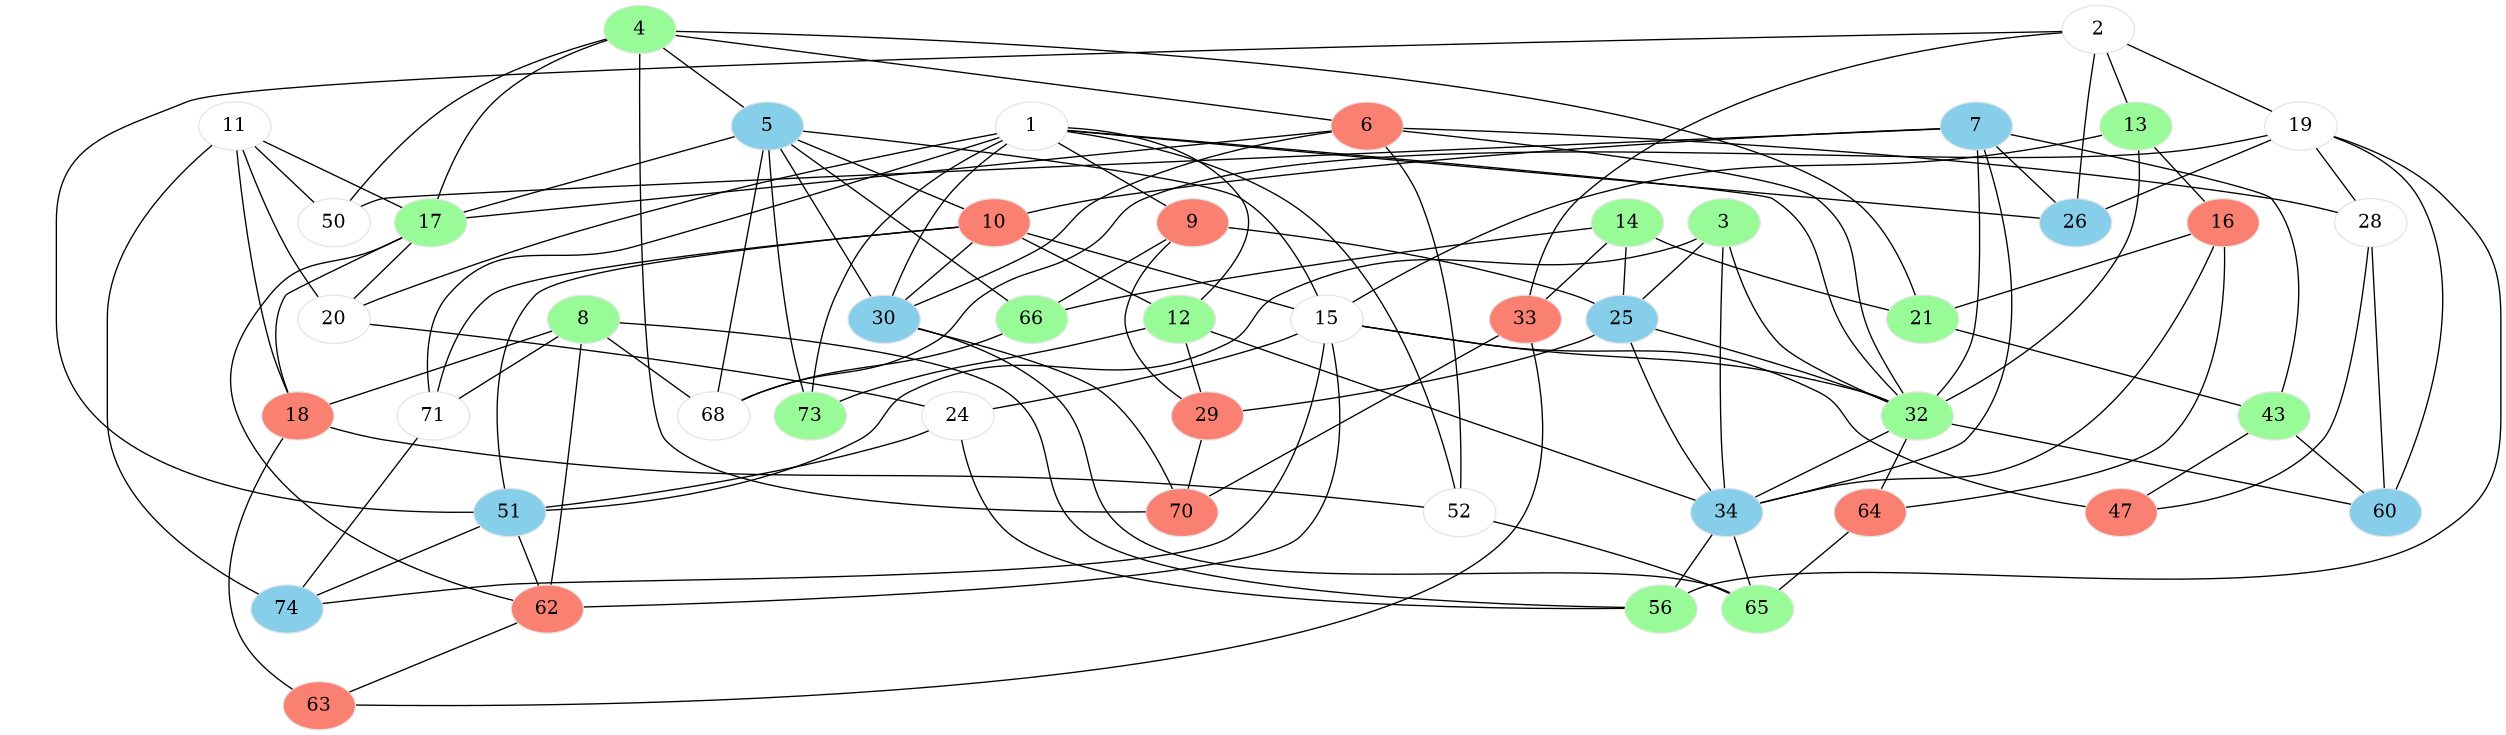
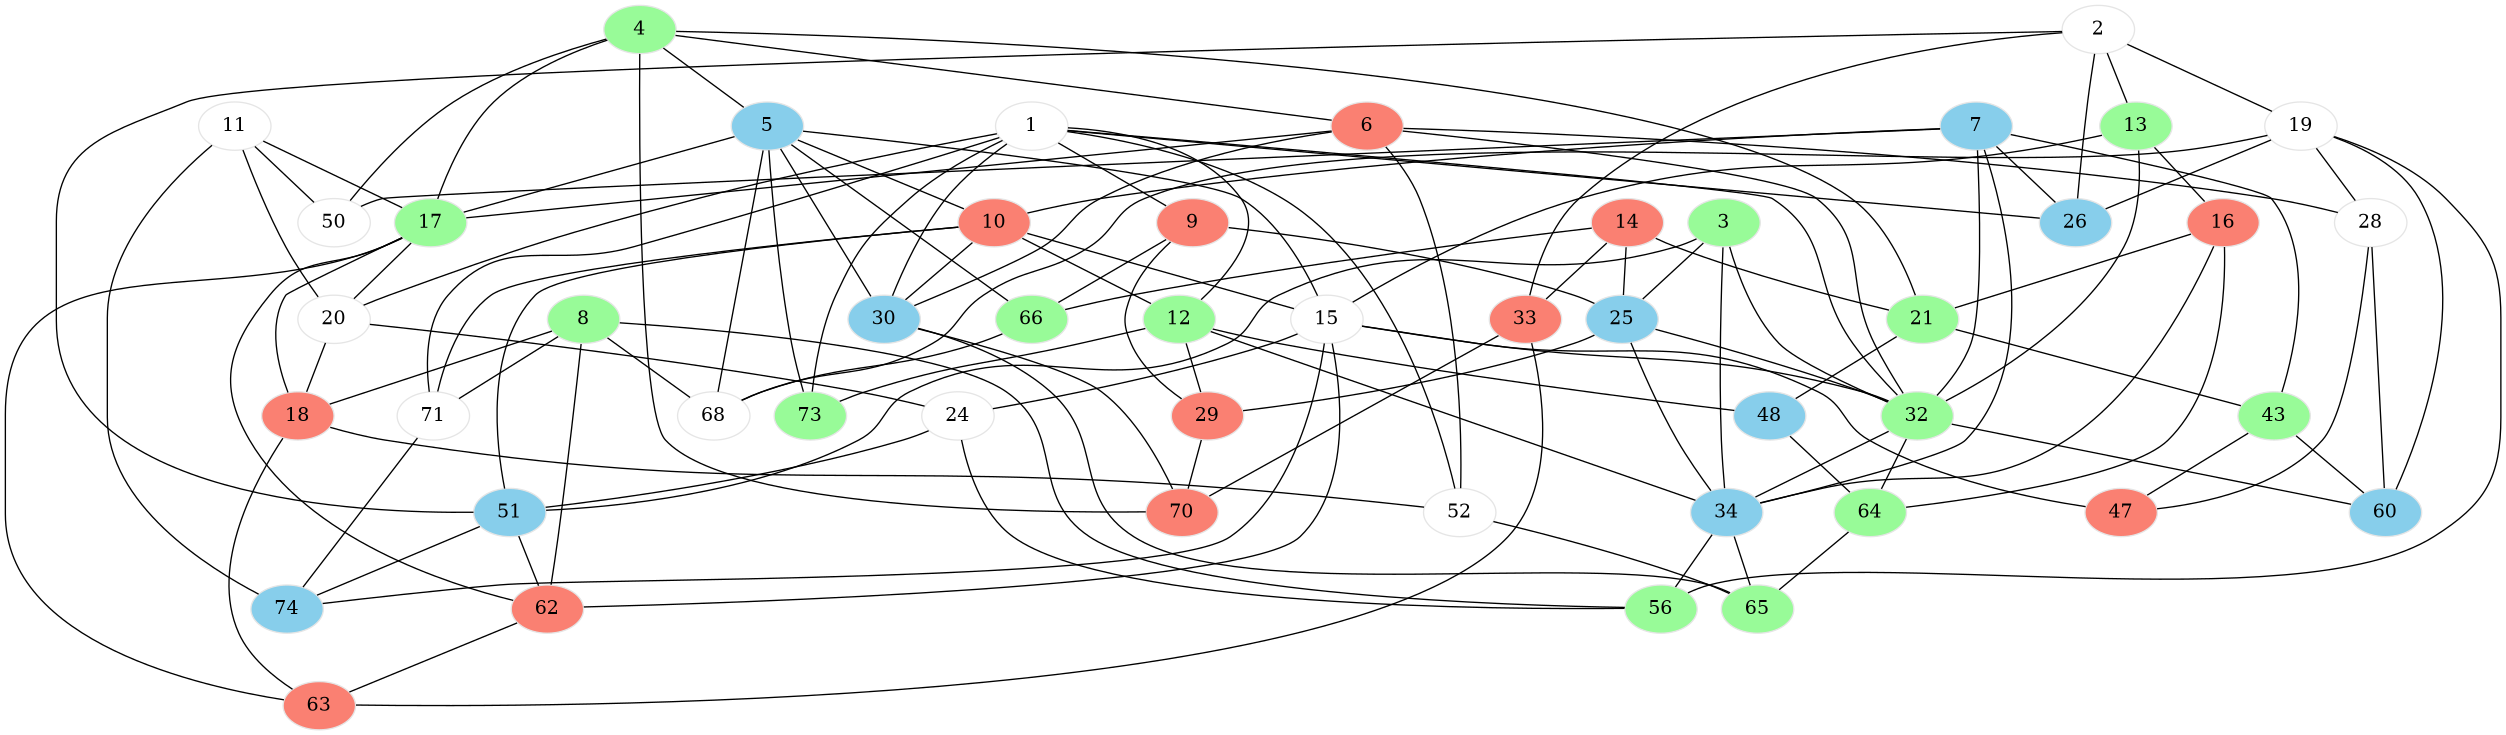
(1627, 223) -> (1627, 223)
(254, 273) -> (316, 367)
none -> (7, 406)
none -> (1770, 416)
(1870, 513) -> (1870, 513)
